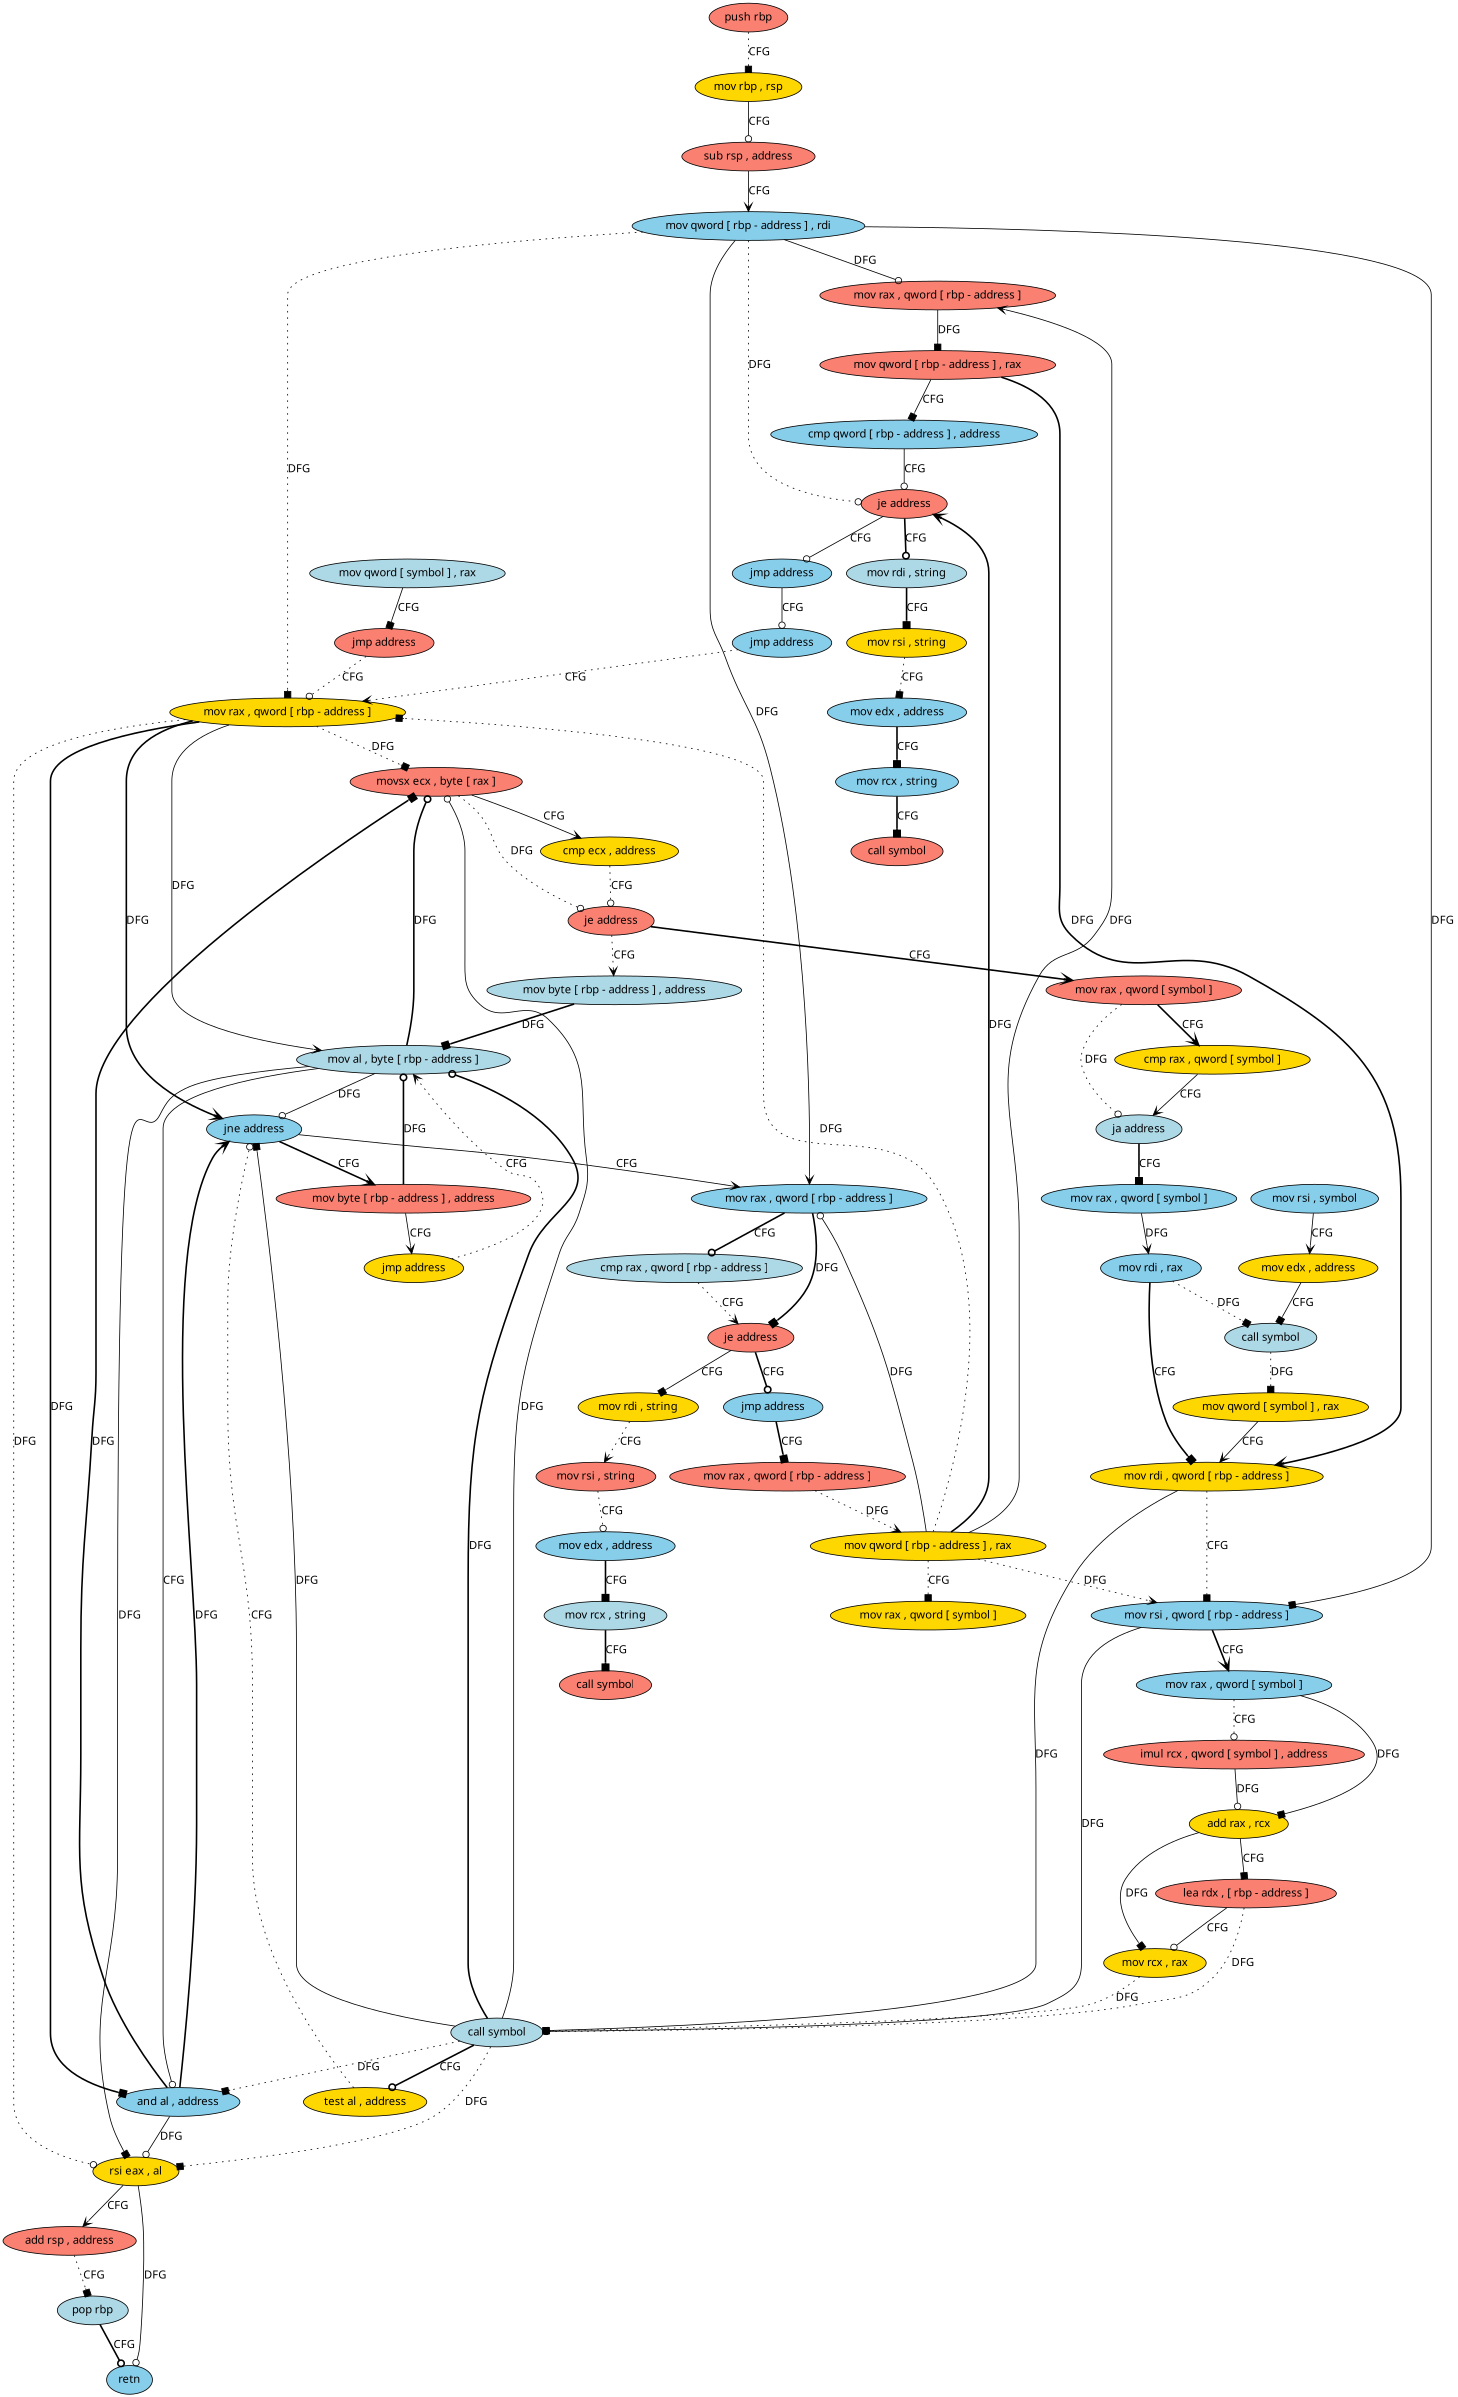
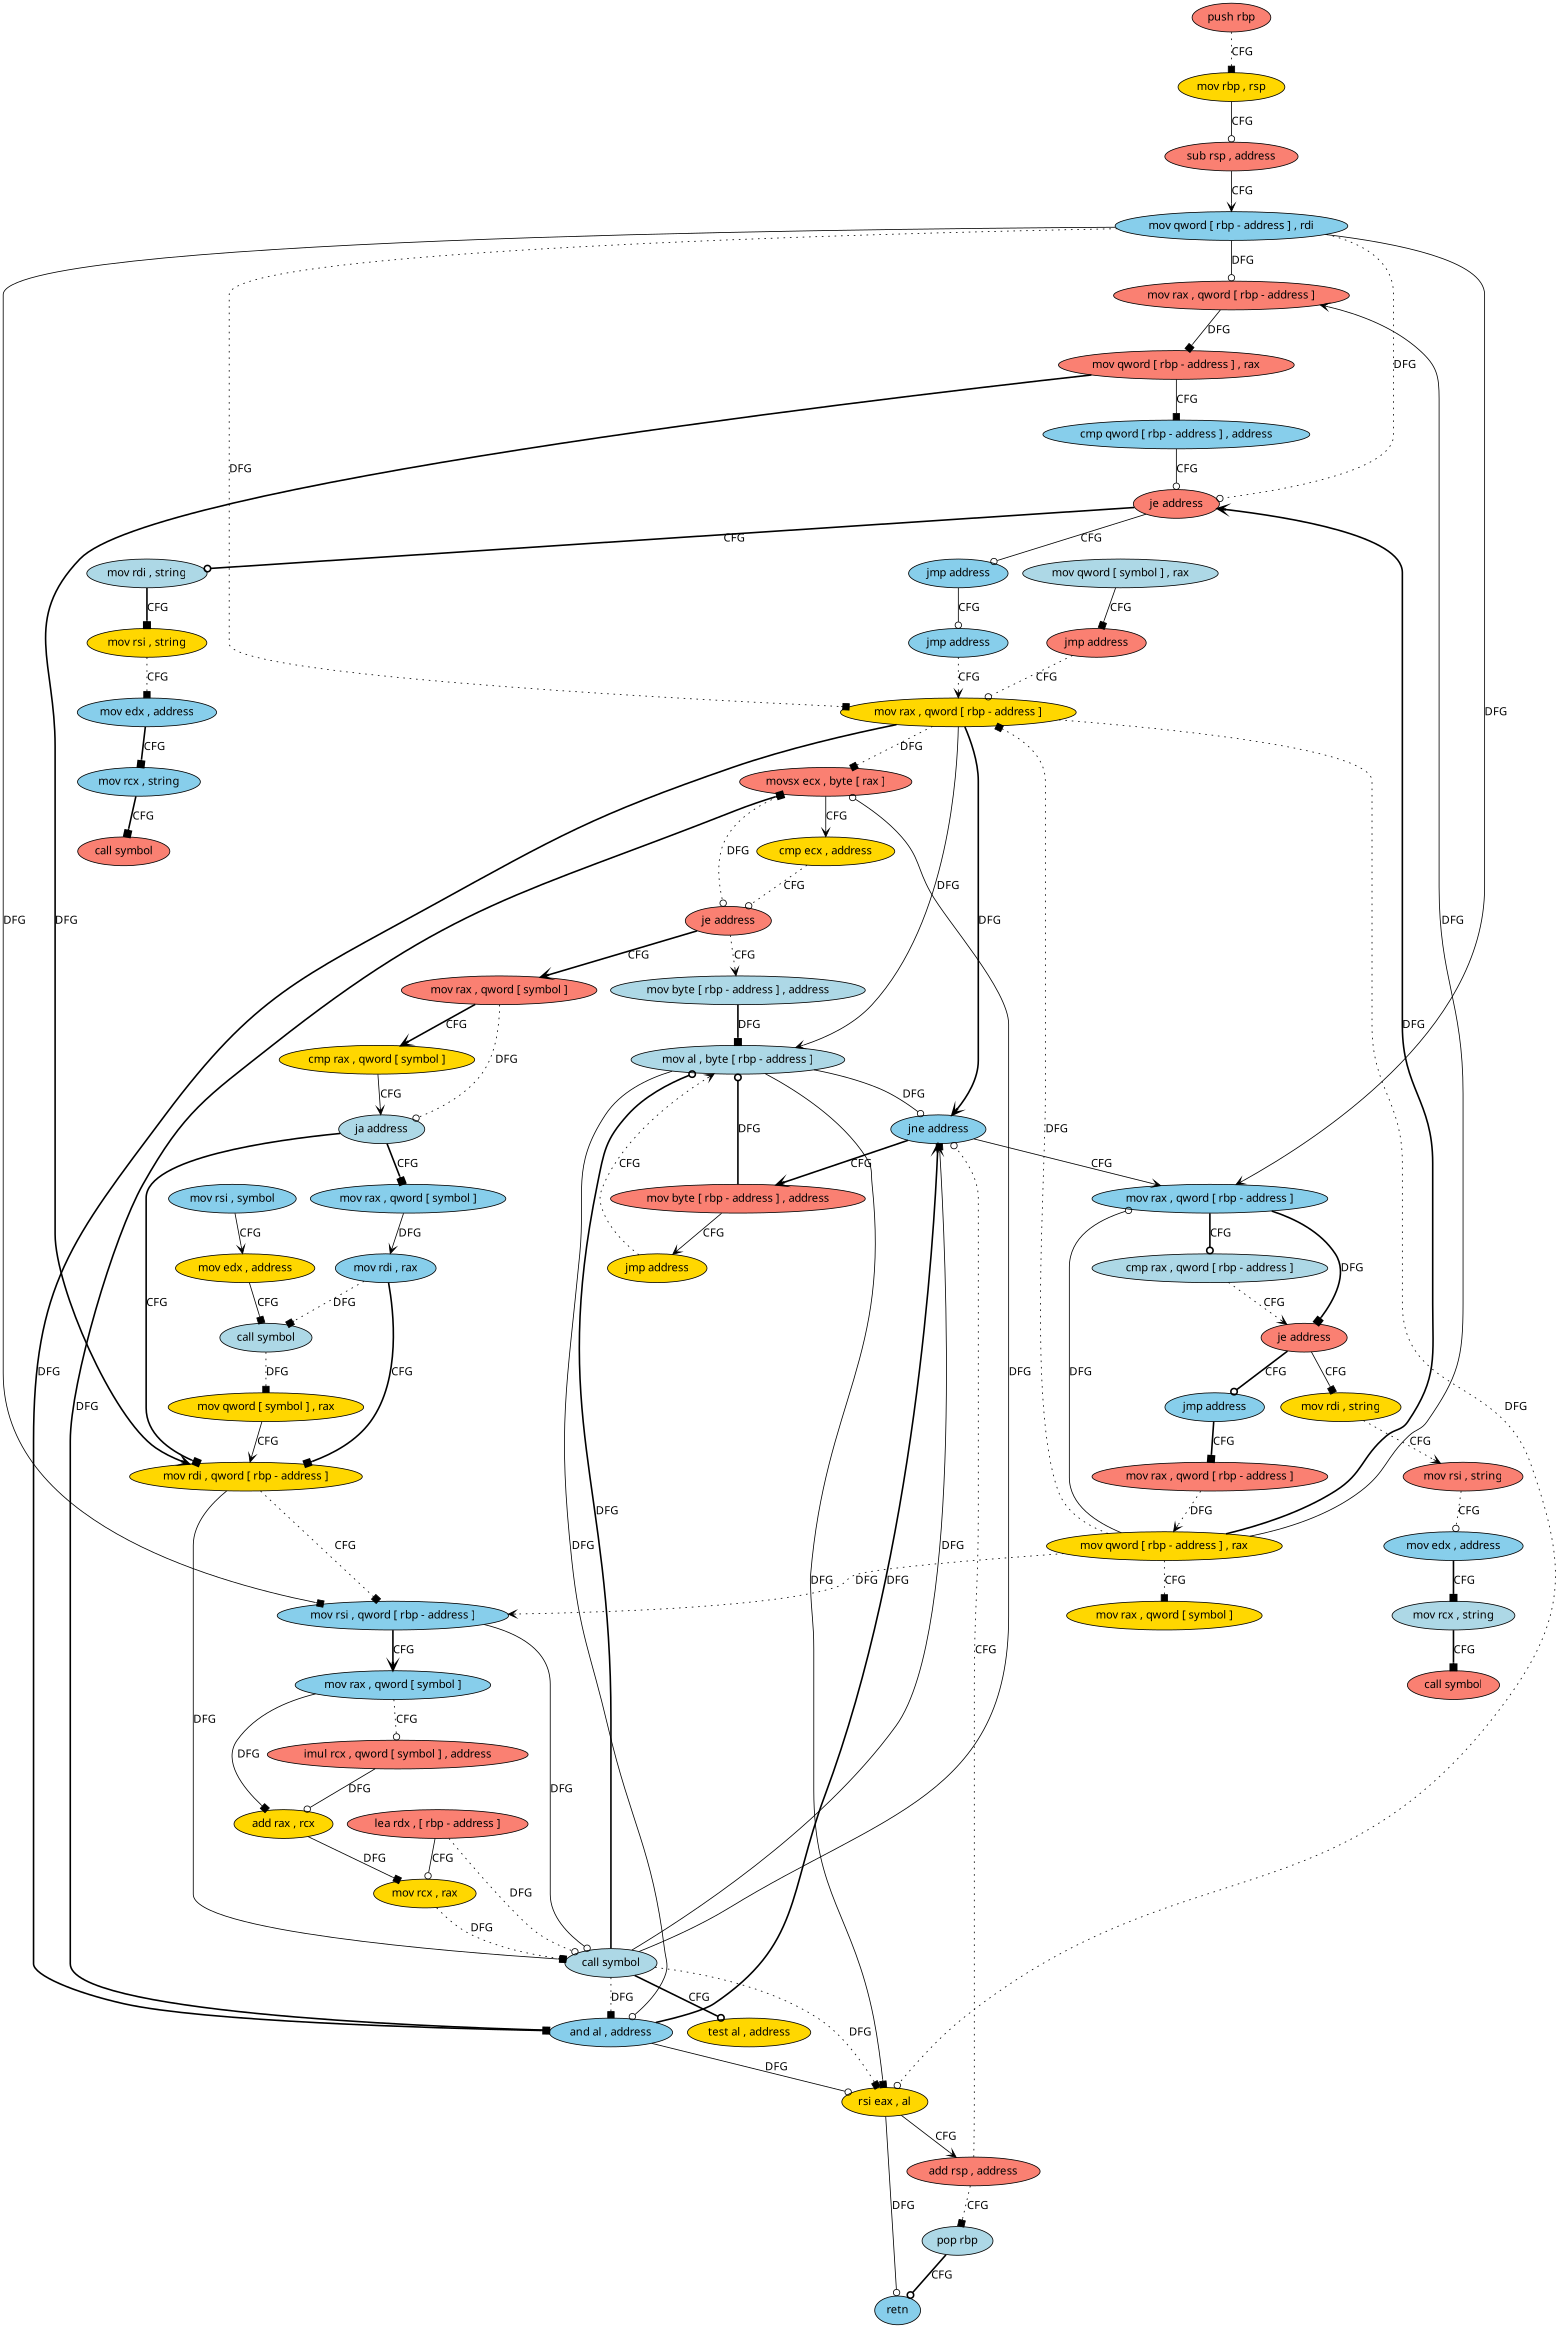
(414, 923) -> none
none -> (146, 1233)
(174, 1581) -> (583, 1546)
(251, 1630) -> (975, 1650)
(1242, 1855) -> none
